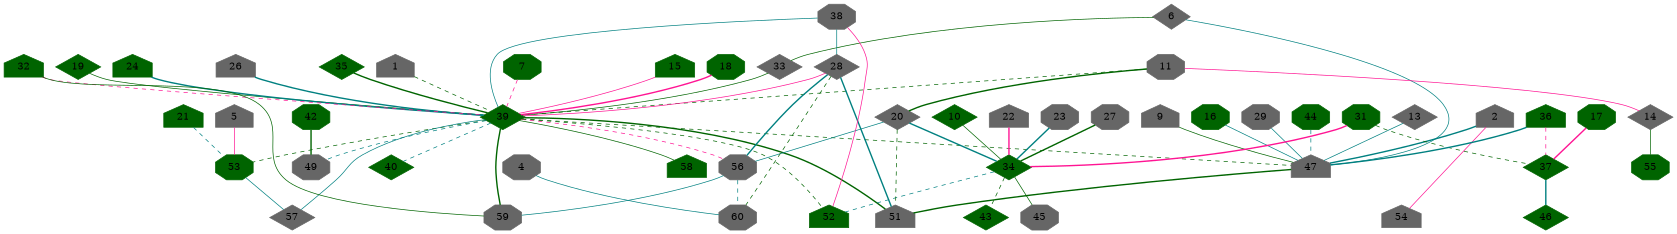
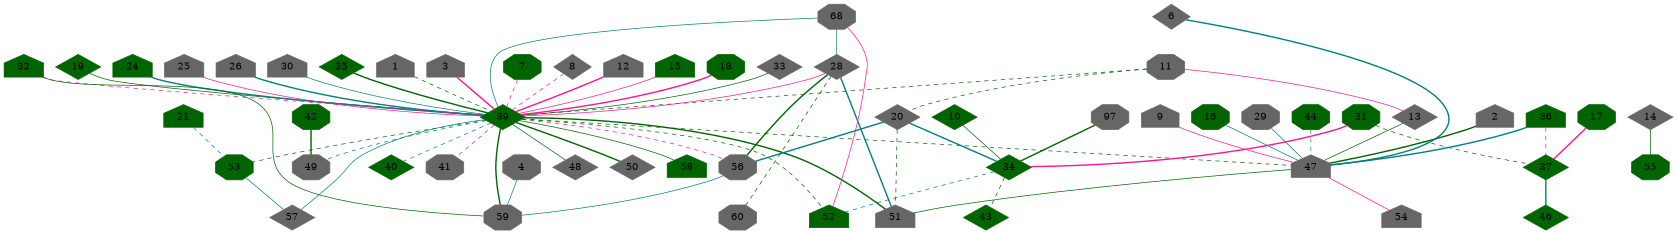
(837, 17) -> (837, 17)
(971, 27) -> none
none -> (184, 67)
none -> (287, 67)
none -> (446, 67)
none -> (573, 67)
none -> (623, 67)
(1391, 72) -> (1391, 72)
(1424, 82) -> (1295, 84)
(1027, 83) -> (1027, 83)
(785, 113) -> (785, 113)
(234, 117) -> none
(1009, 117) -> none
(1060, 117) -> none
(1110, 117) -> (1110, 117)
(819, 142) -> (819, 142)
(1364, 142) -> (1364, 142)
(1233, 146) -> (1233, 146)
(1404, 147) -> (1404, 147)
none -> (445, 167)
none -> (575, 167)
none -> (632, 167)
(1448, 168) -> (1359, 194)
(1102, 187) -> (1102, 187)
(738, 193) -> none
(613, 197) -> (512, 193)
(1040, 218) -> none
